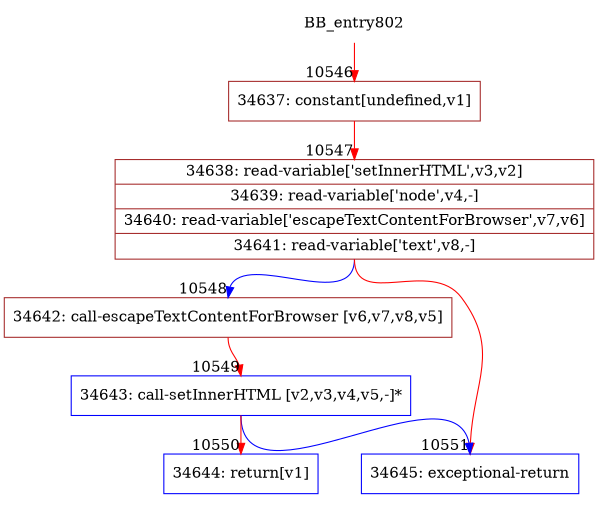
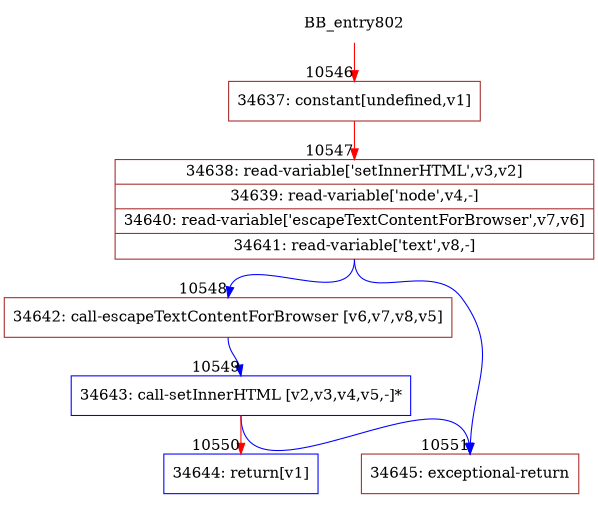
(468, 308) -> (468, 308)
(232, 352) -> (232, 352)
(470, 474) -> (470, 474)
